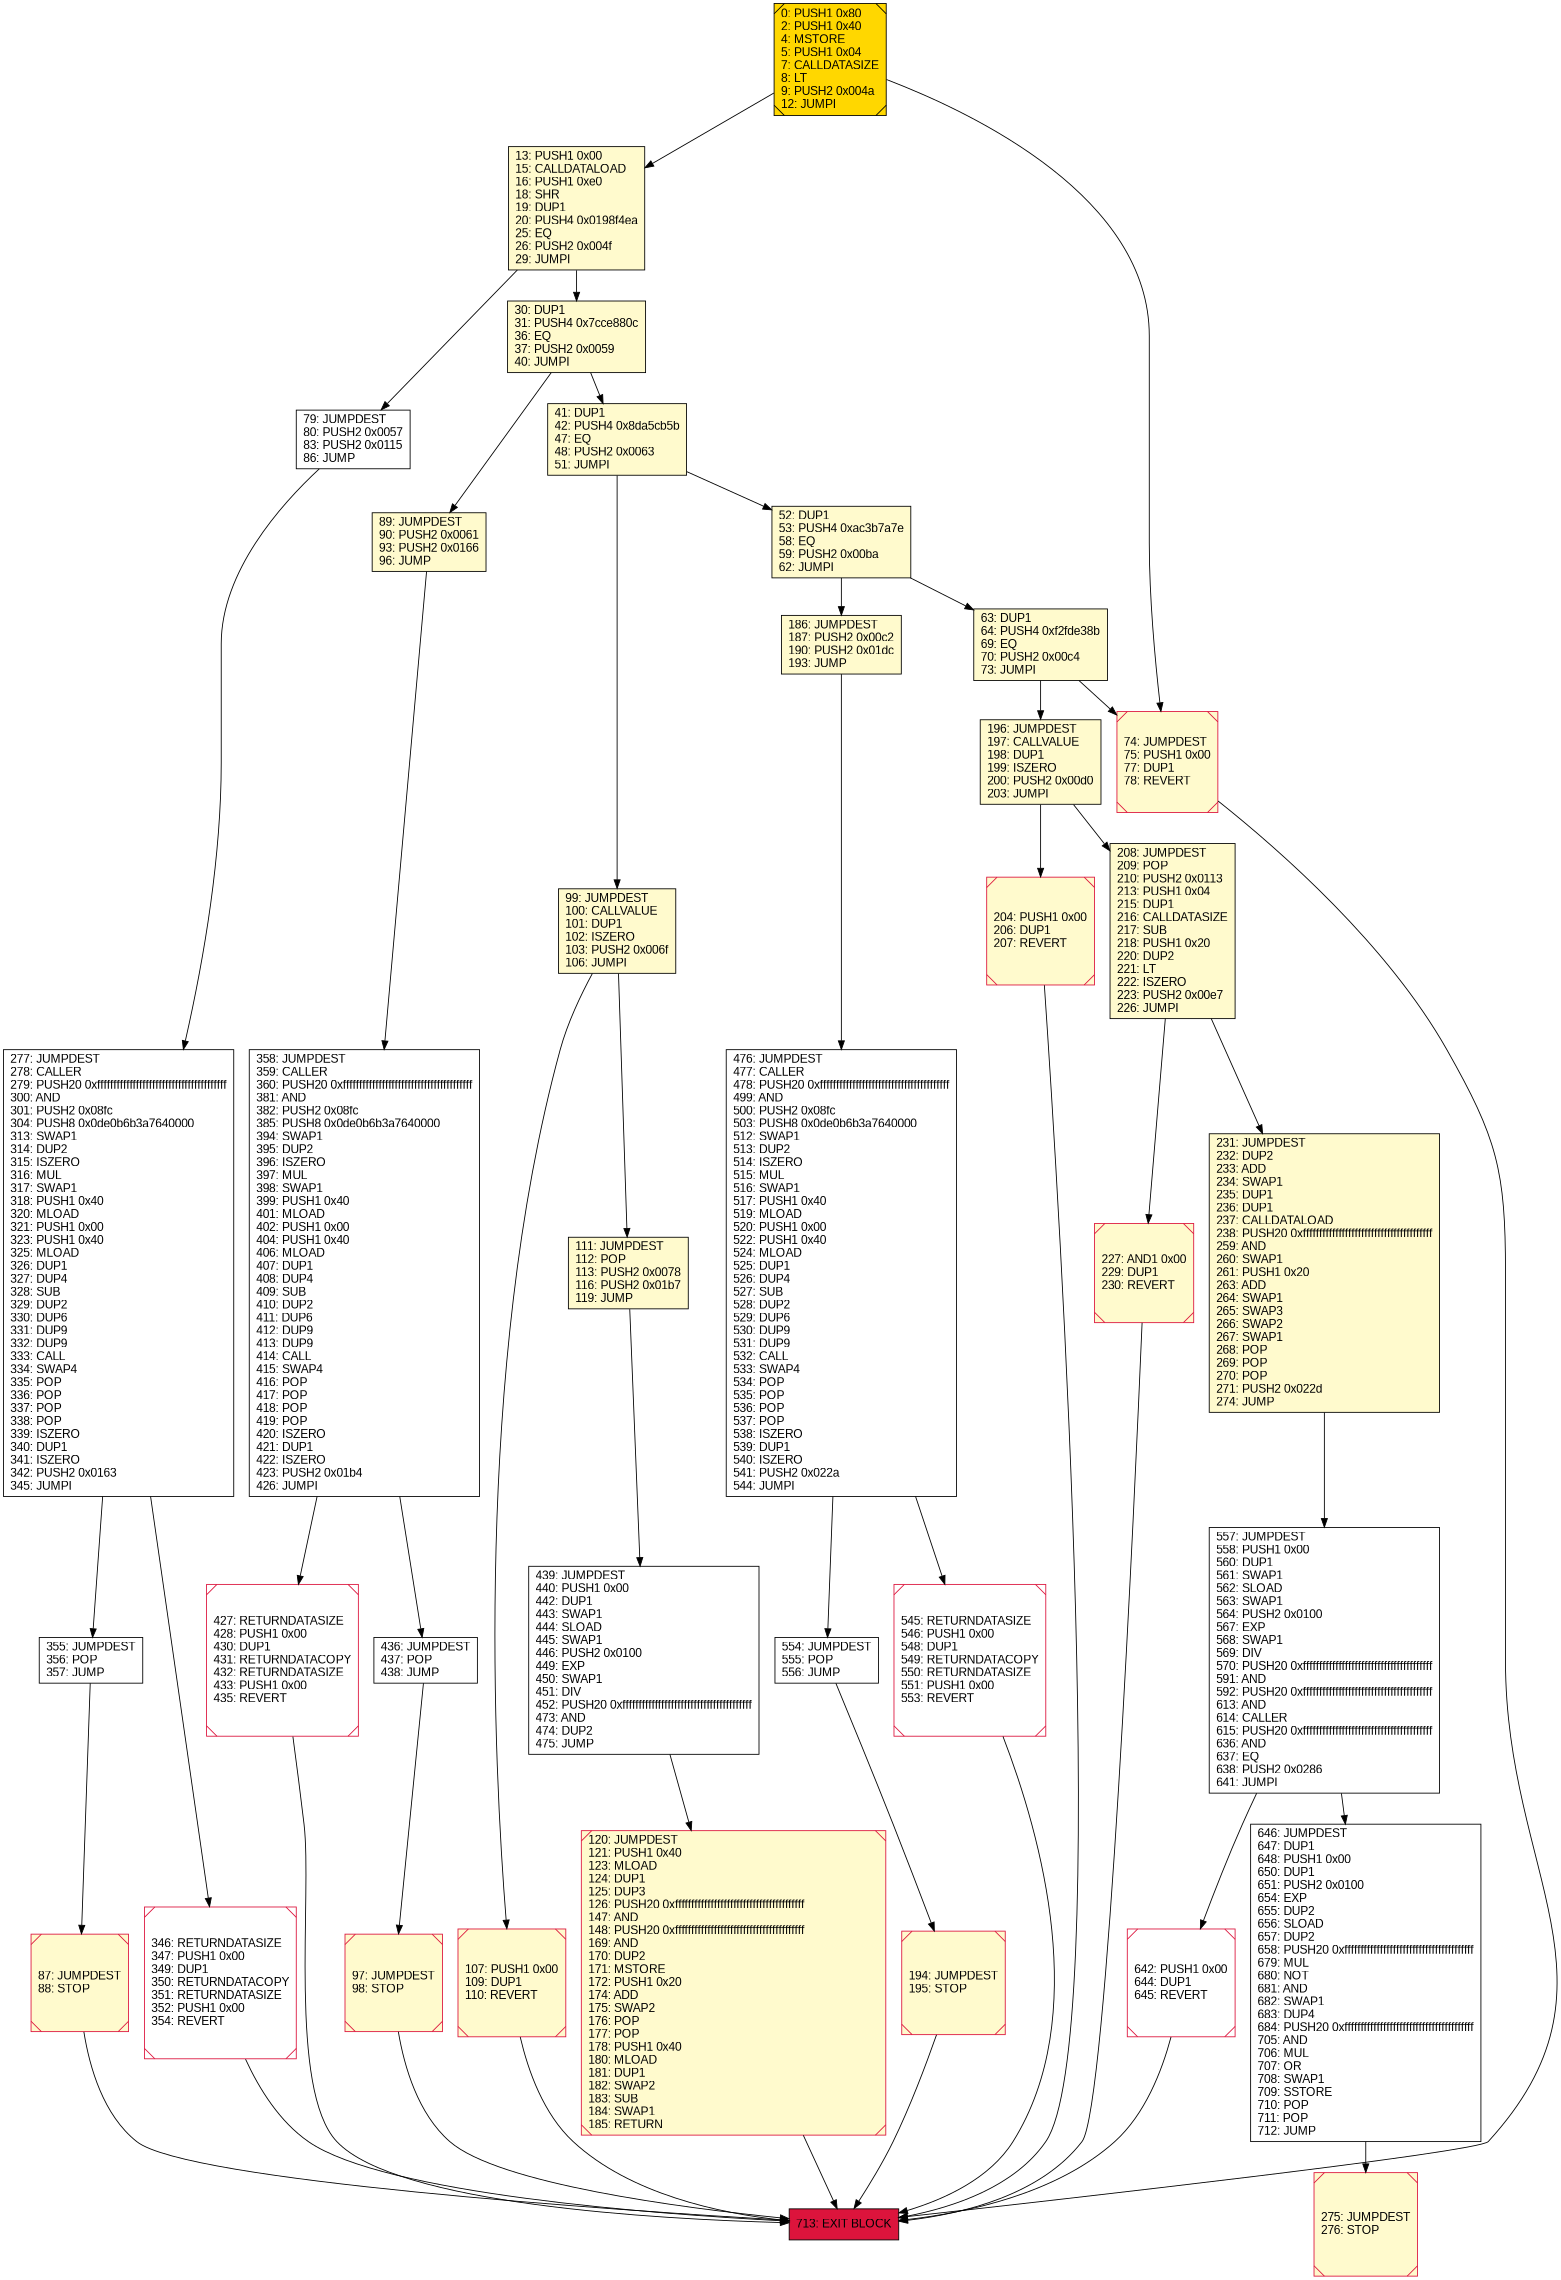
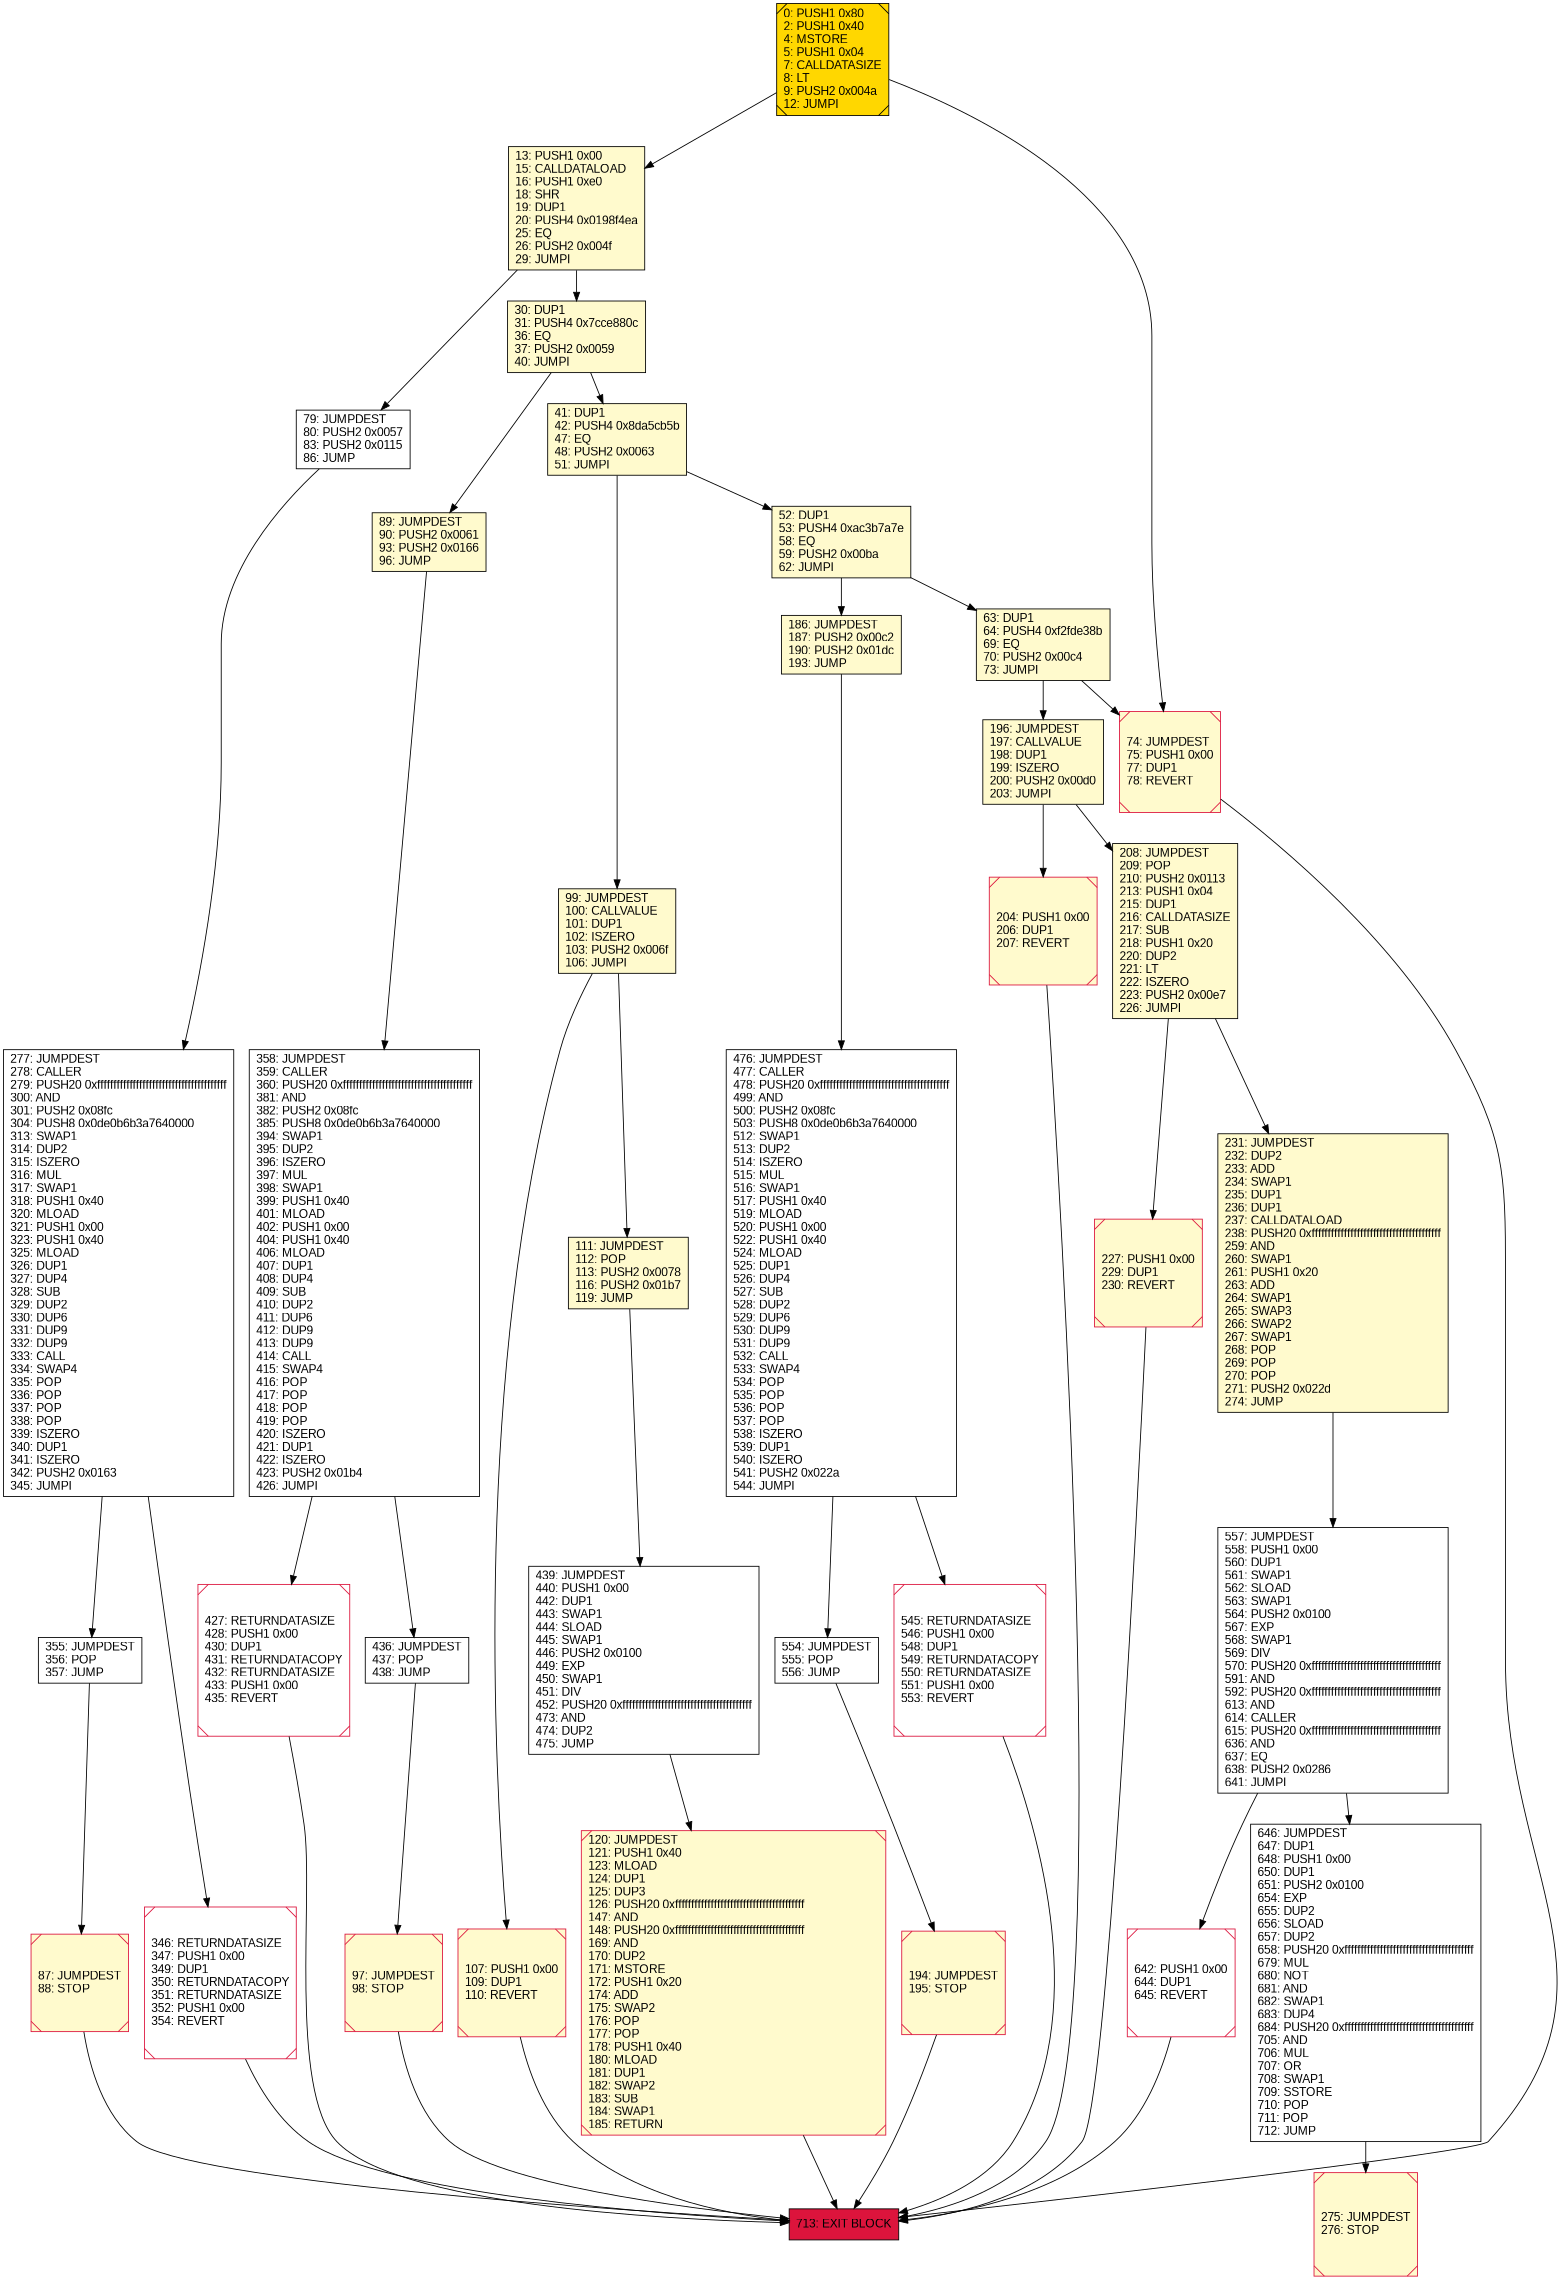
(1144, 1273) -> (1148, 1273)
